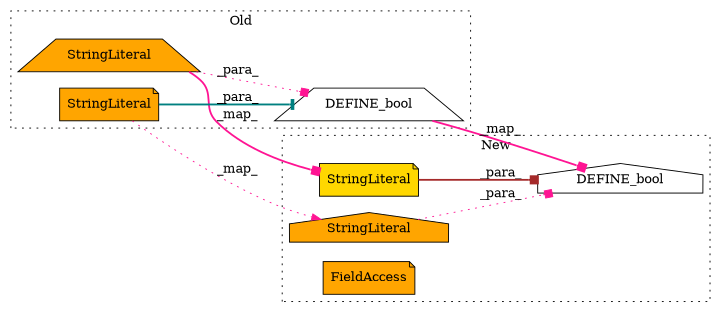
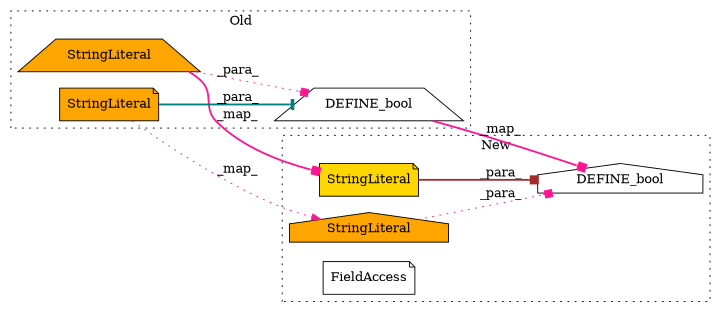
(369, 278) -> (369, 278)
